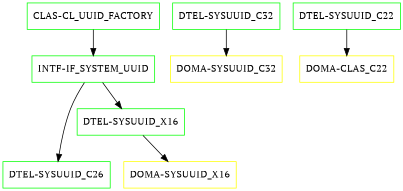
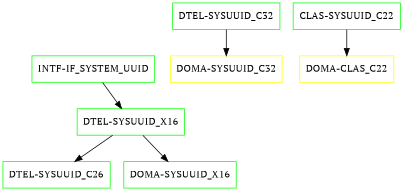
(93, 16) -> none
(347, 16) -> (347, 16)
(68, 117) -> (97, 146)
(180, 175) -> (180, 175)
